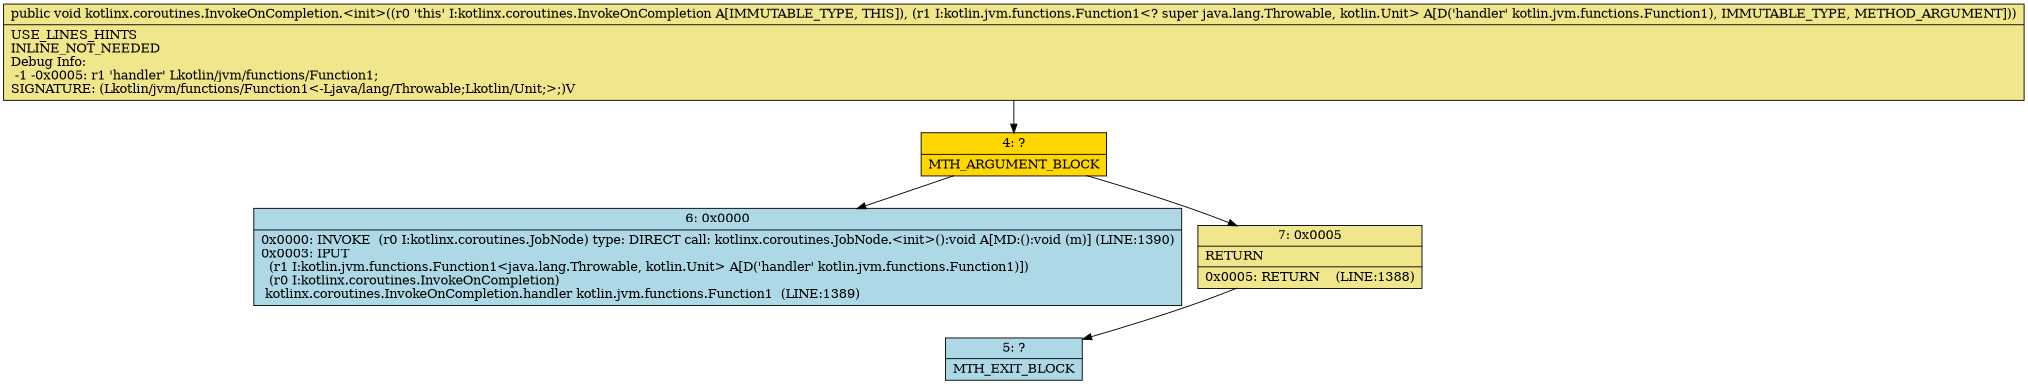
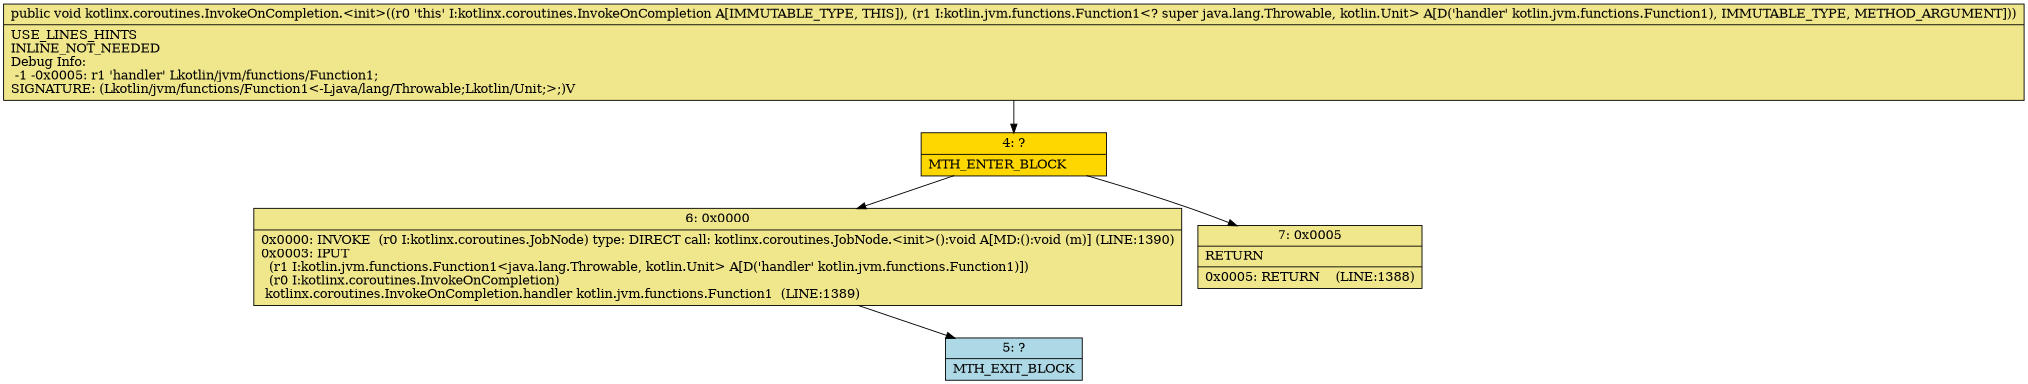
(1014, 165) -> (998, 165)
(718, 257) -> (718, 257)
(1165, 314) -> (902, 320)
